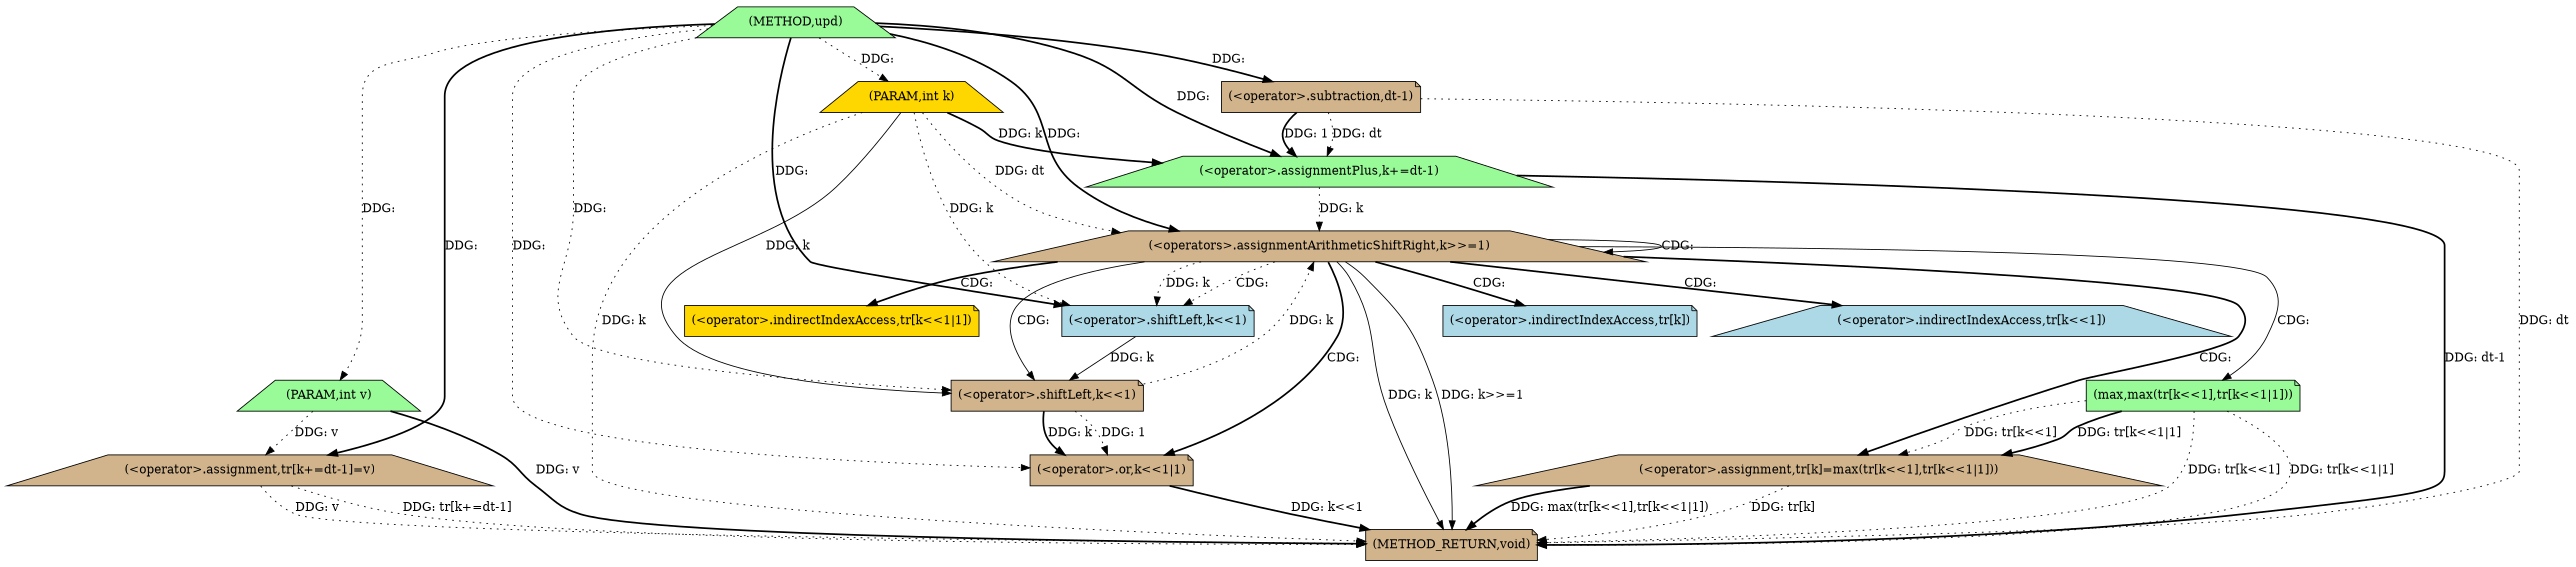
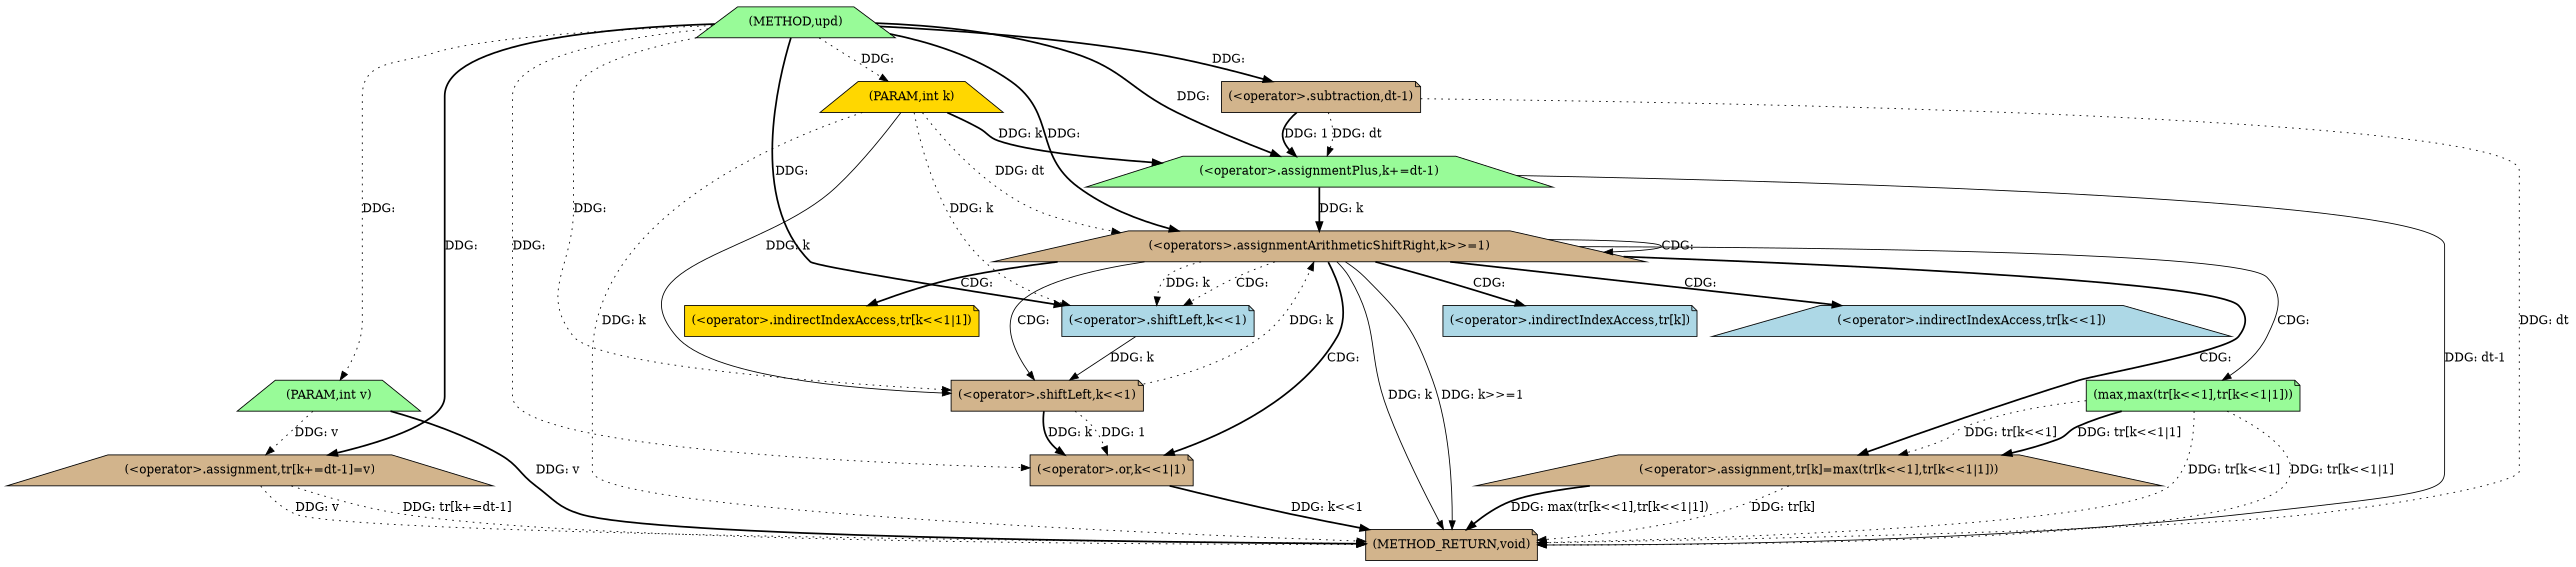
(1319, 205) -> (1319, 205)
(2445, 346) -> (2445, 346)
